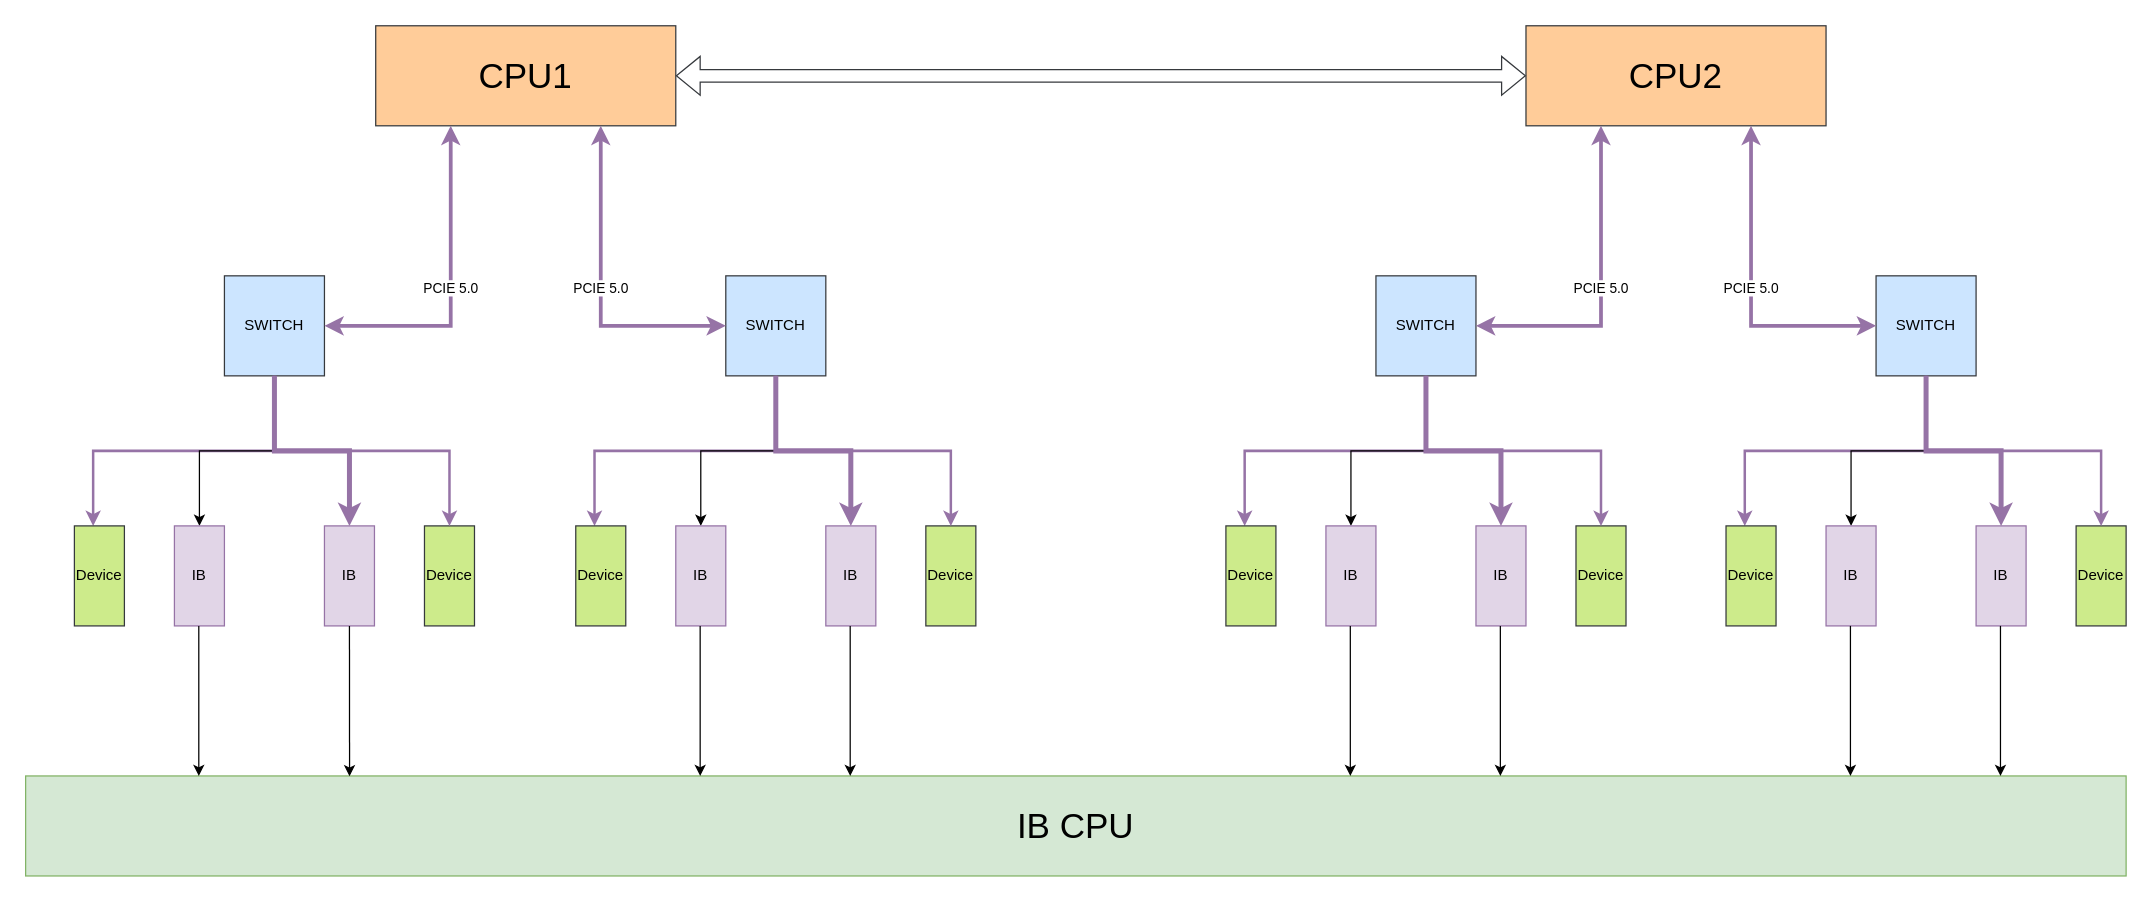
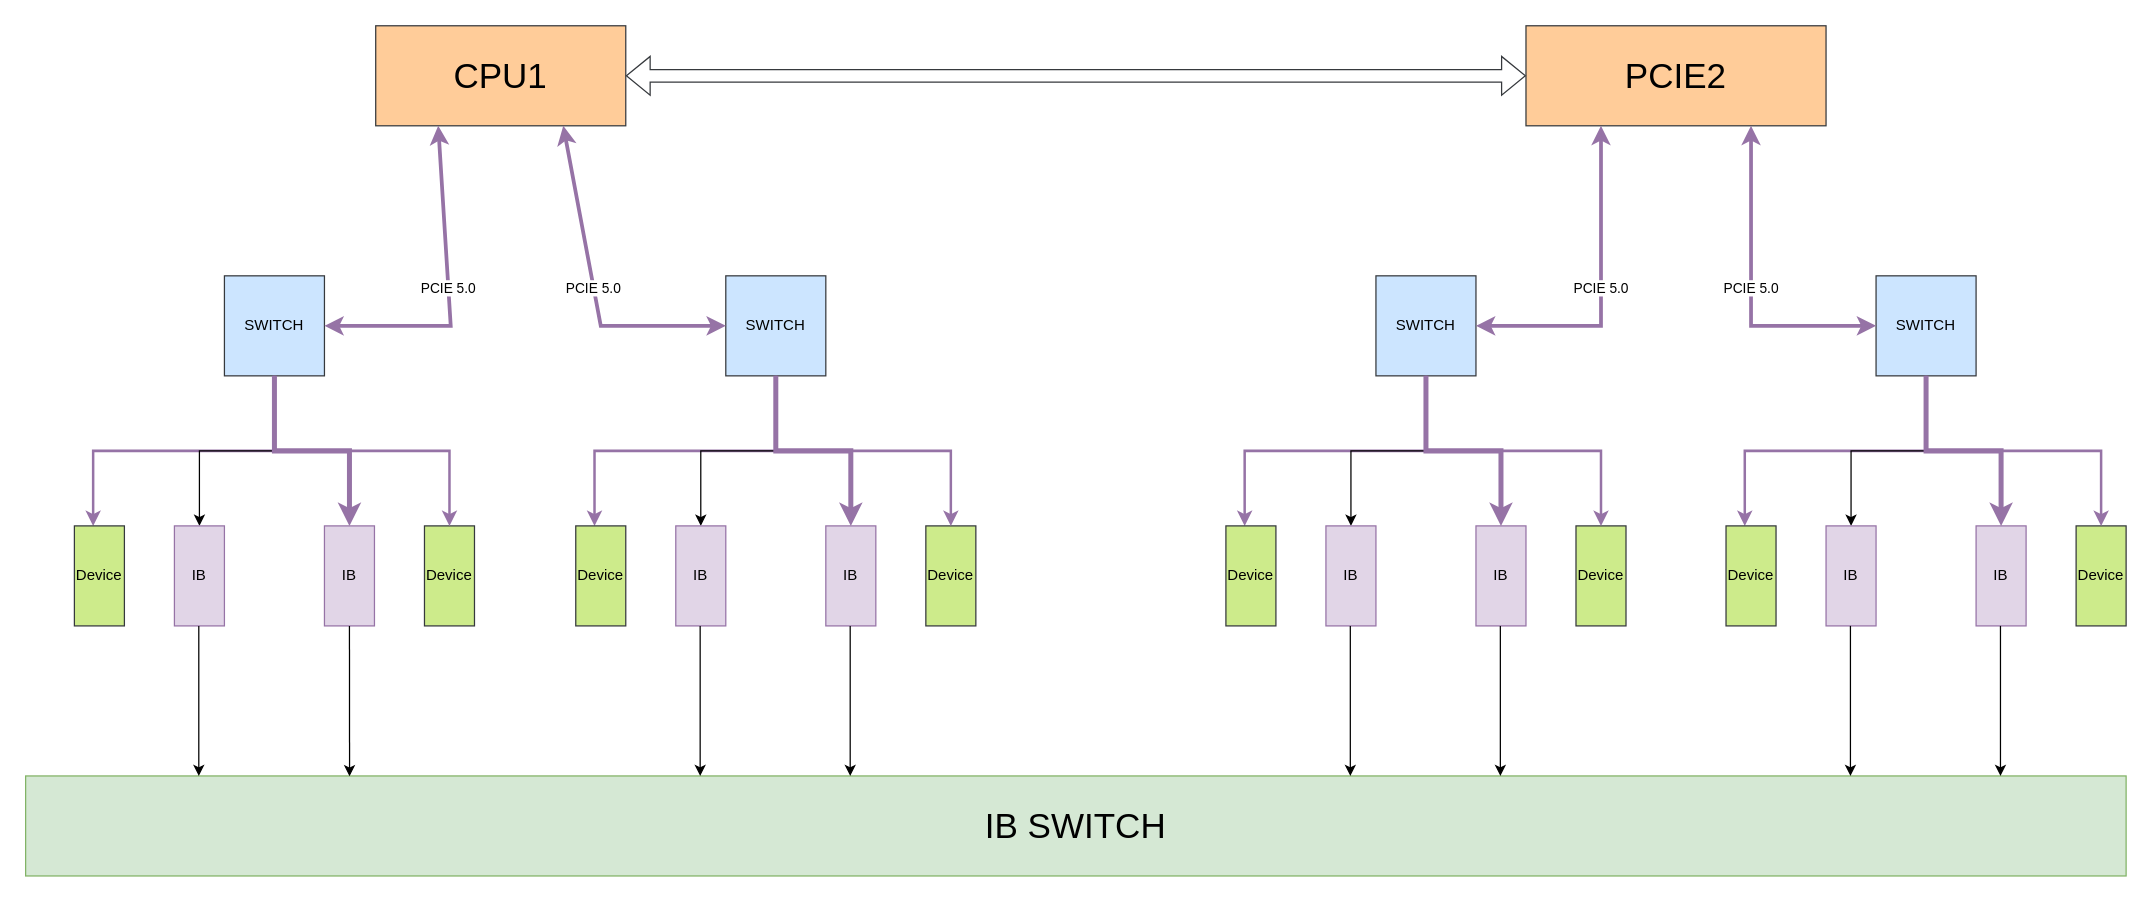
(526, 76) -> (501, 76)
(1676, 76) -> (1676, 76)
(1076, 826) -> (1076, 826)
